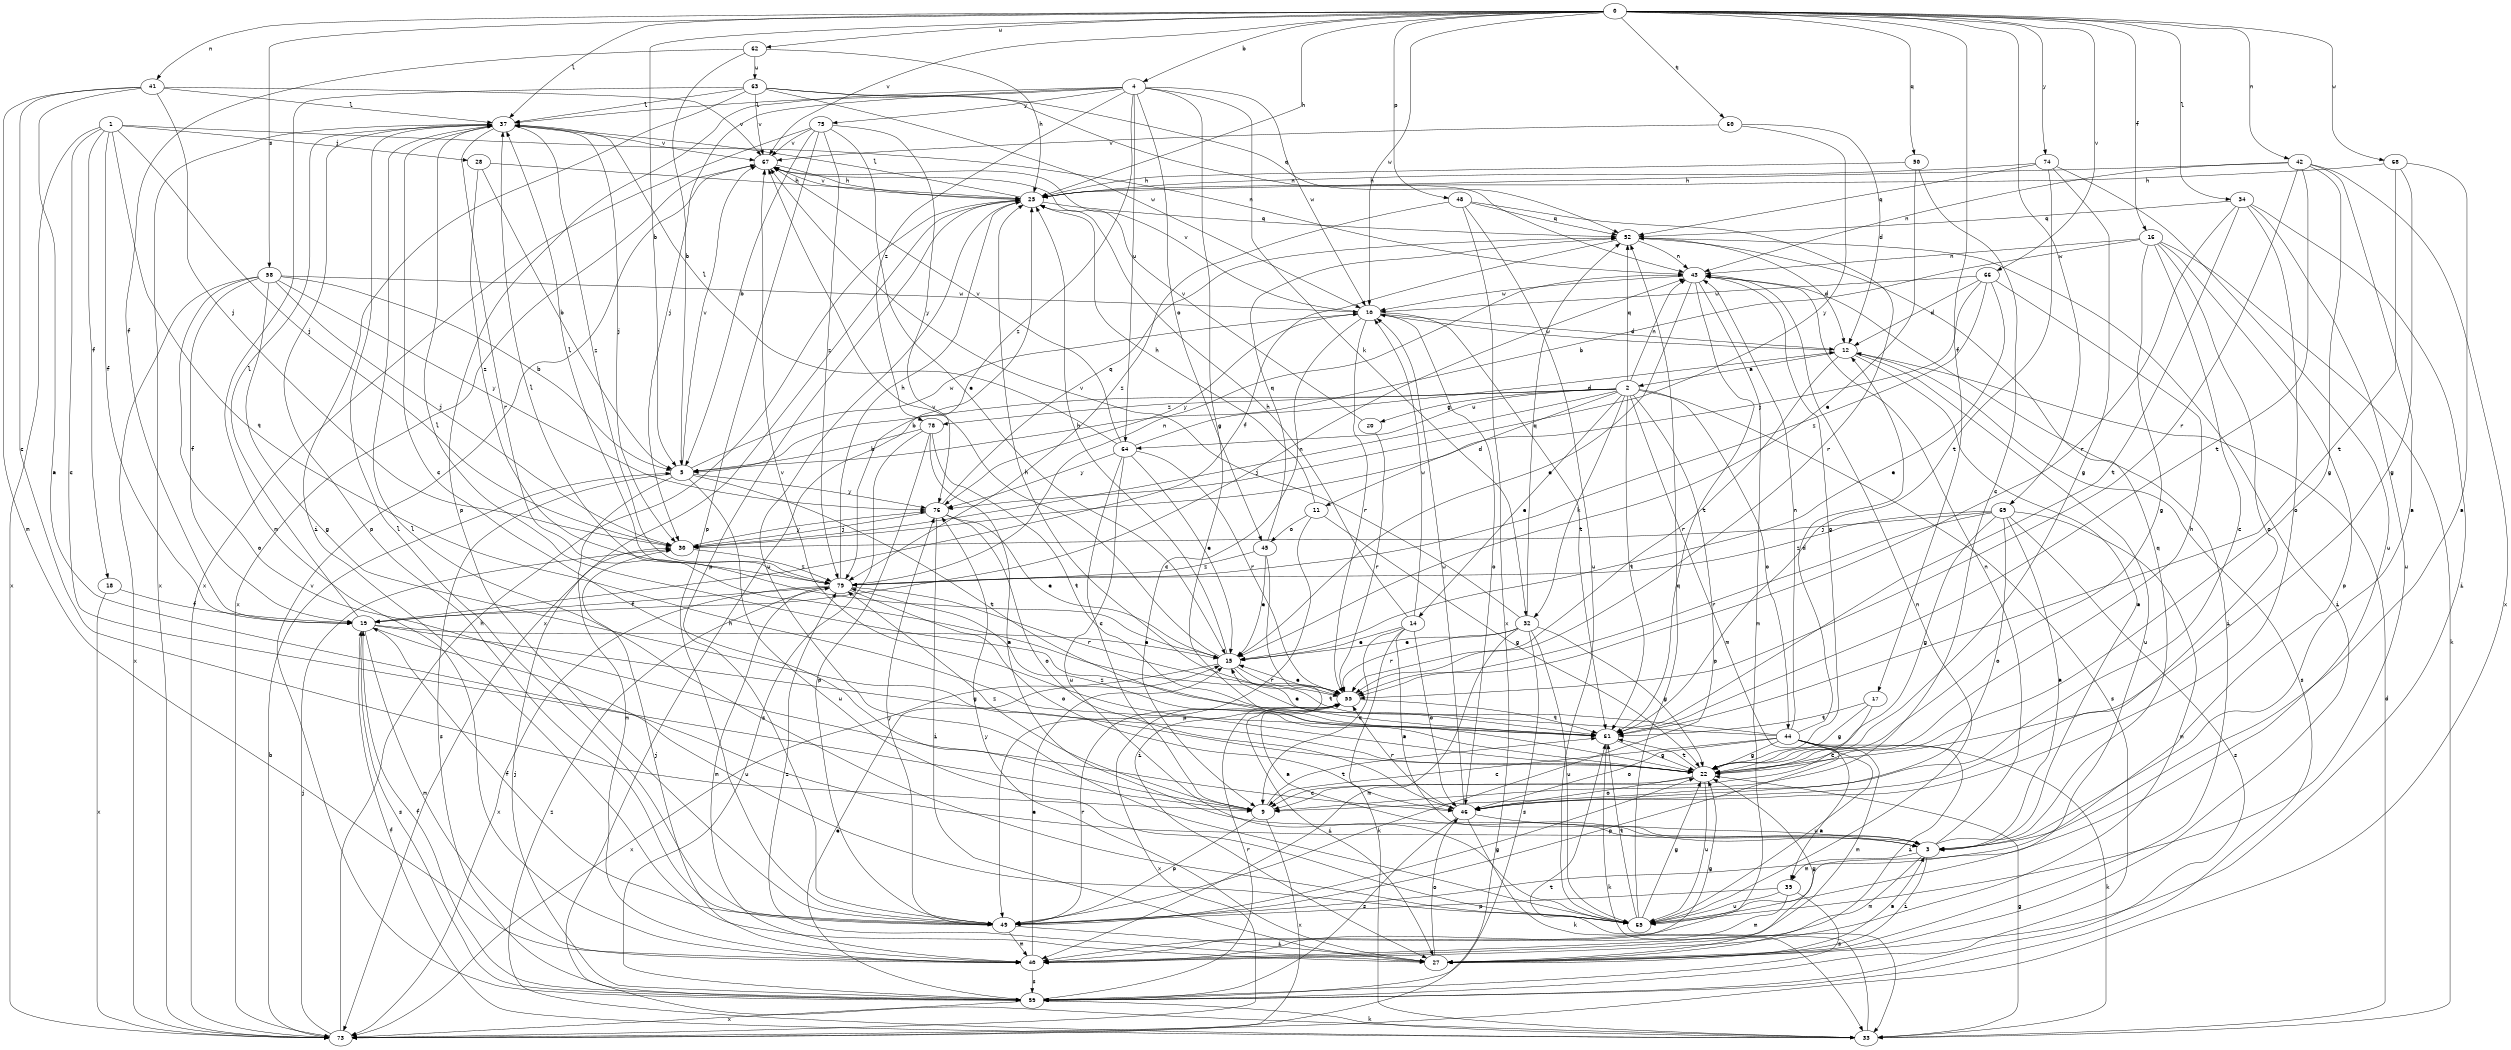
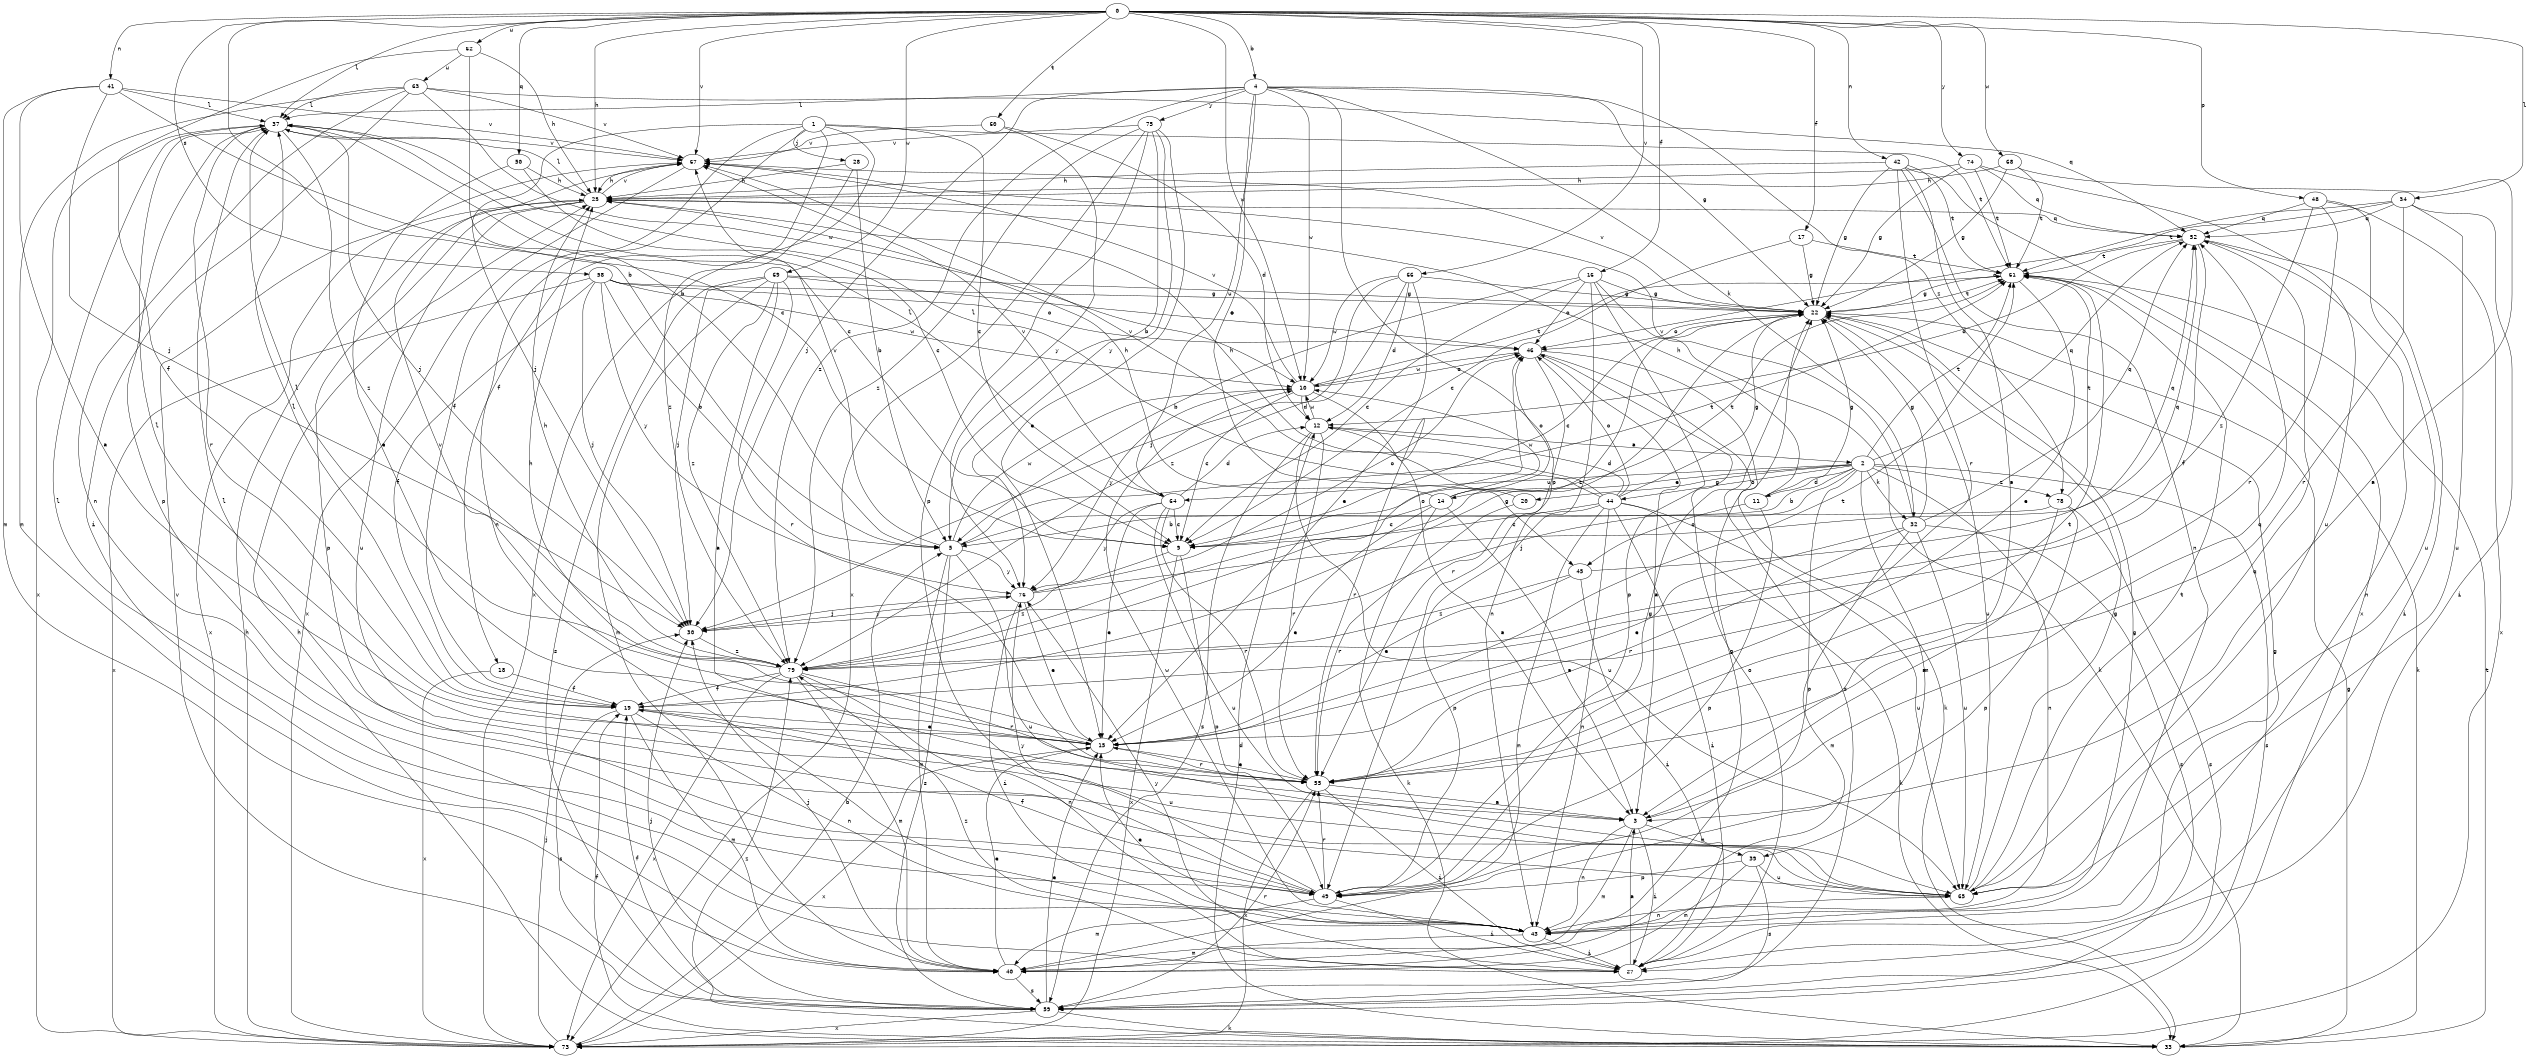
(1703, 501) -> (2100, 254)
(2192, 529) -> (1627, 294)
